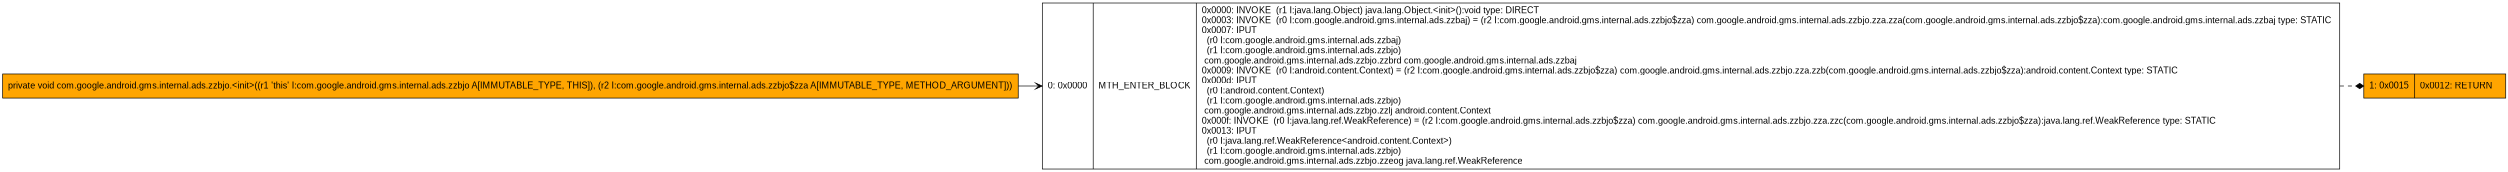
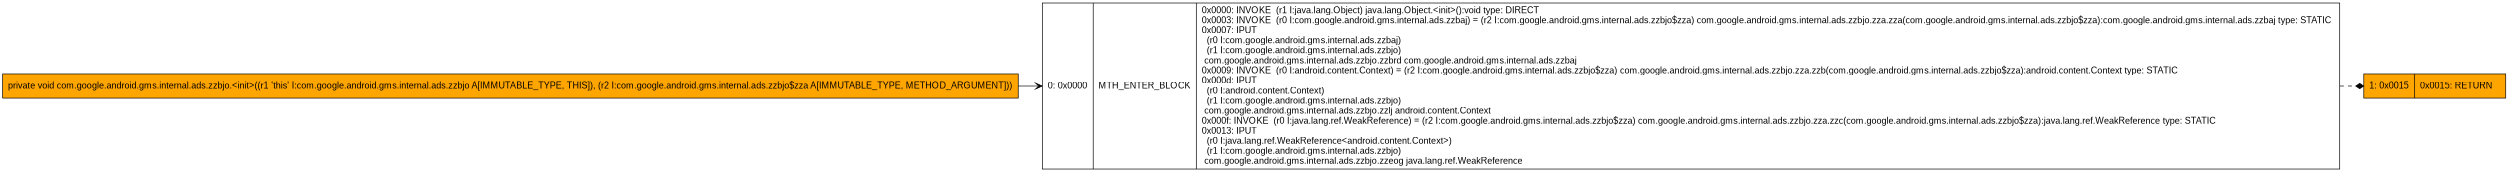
(2460, 86) -> (2460, 86)
